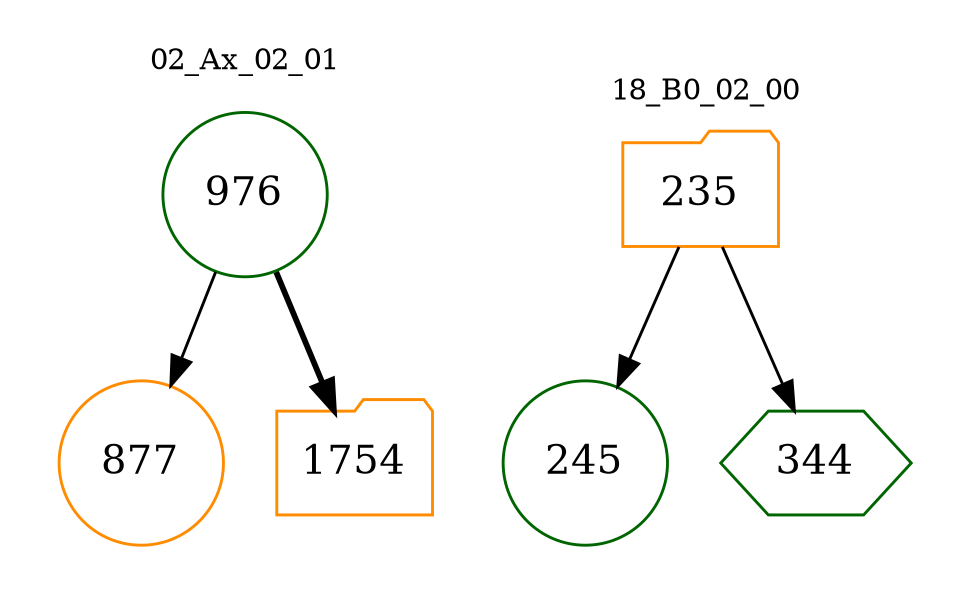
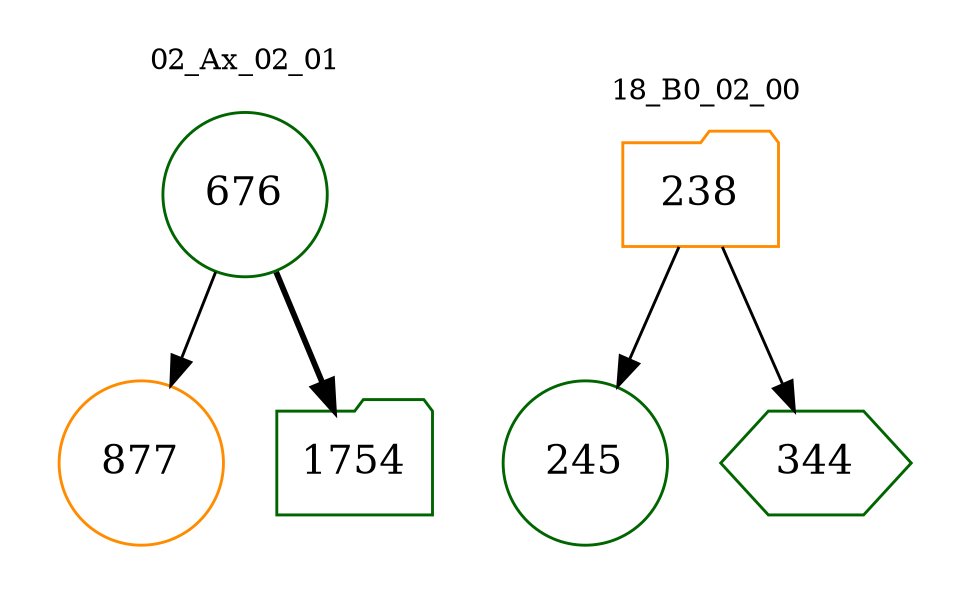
(245, 195) -> (245, 195)
(701, 195) -> (701, 195)
(355, 463) -> (355, 463)
